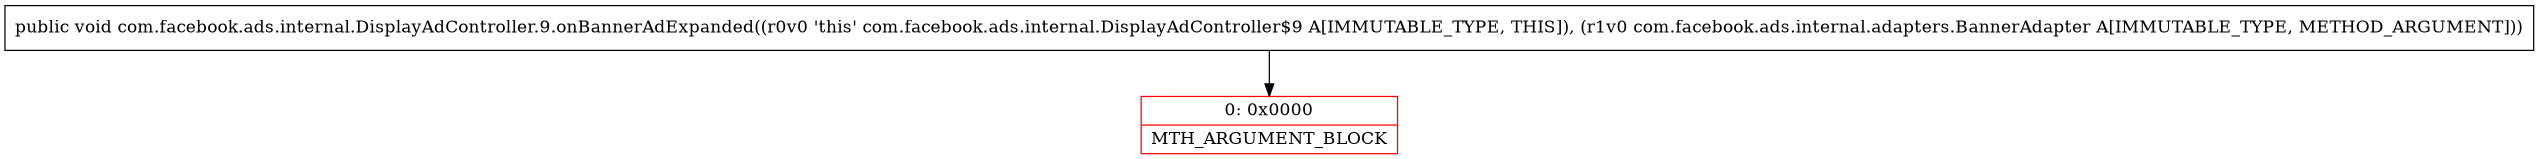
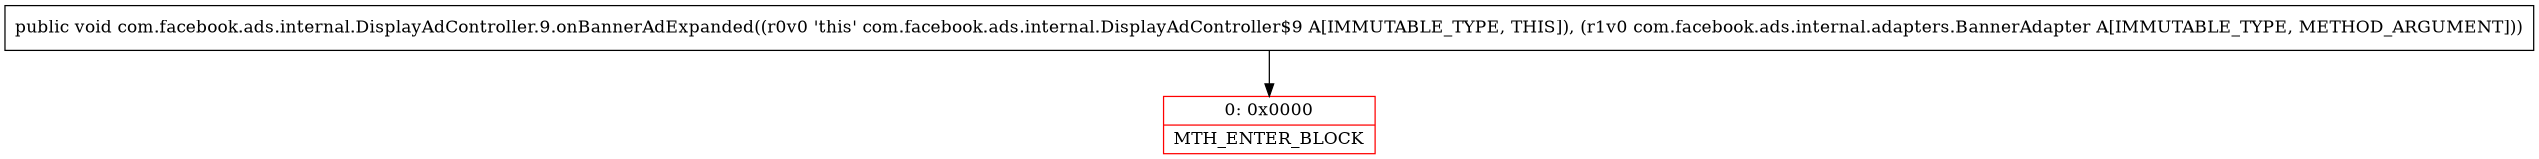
(1269, 139) -> (1269, 139)
